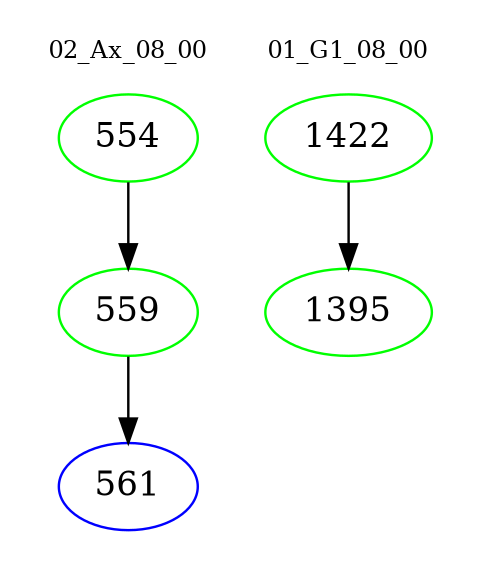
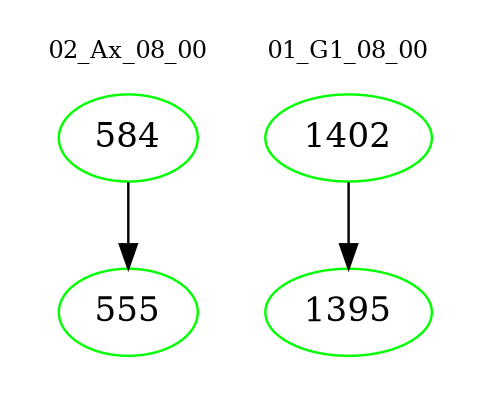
(128, 138) -> (128, 138)
(349, 138) -> (349, 138)
(128, 312) -> (128, 312)
(128, 487) -> none
